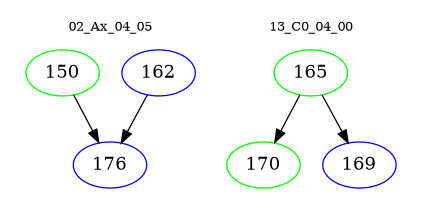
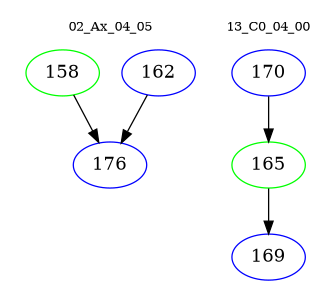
(63, 73) -> (63, 73)
(290, 113) -> (269, 113)
(264, 165) -> (269, 73)
